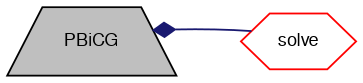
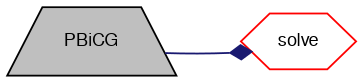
(214, 29) -> (197, 54)
